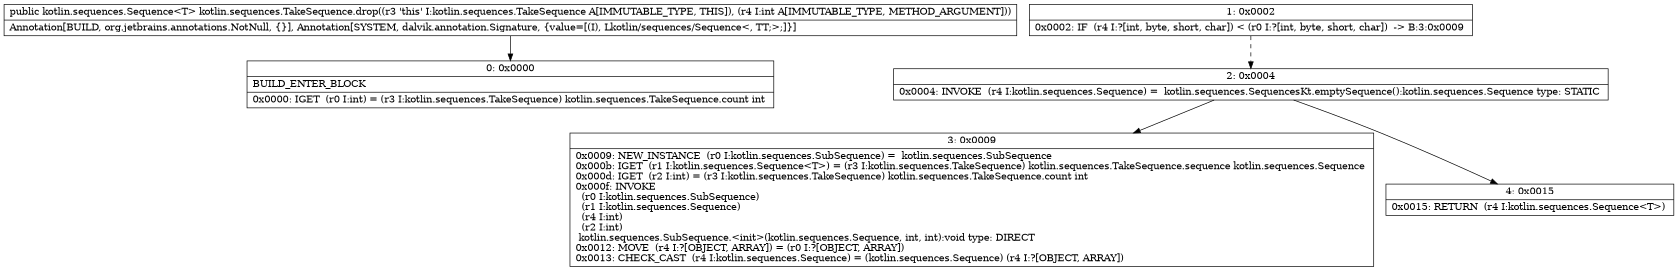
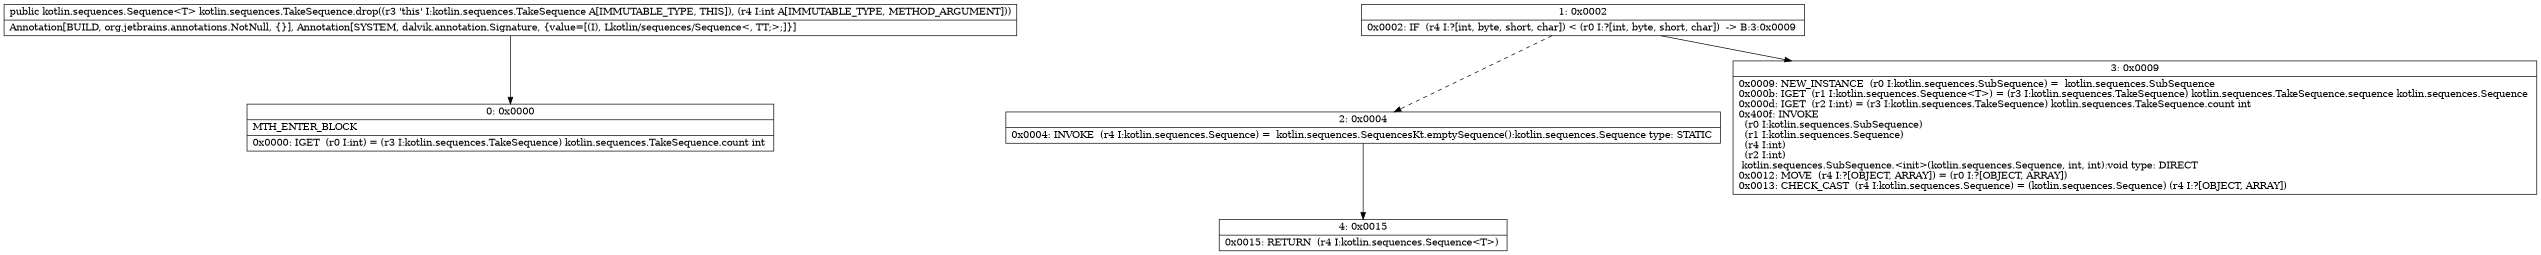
(309, 84) -> (305, 127)
(1177, 115) -> (1723, 48)
(619, 187) -> (1782, 115)
